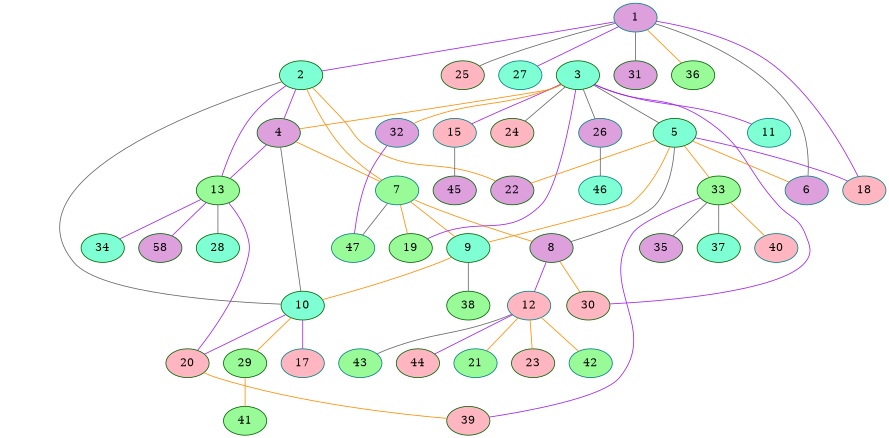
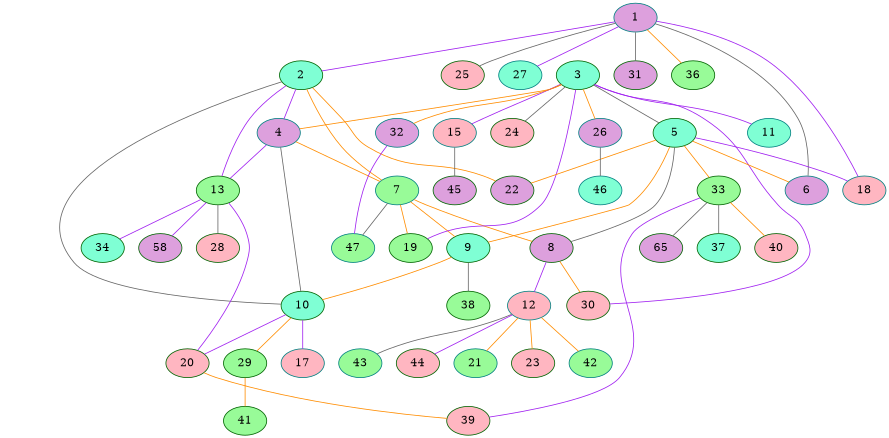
(589, 104) -> (589, 104)
(279, 133) -> (279, 133)
(218, 248) -> (218, 248)
(661, 248) -> (661, 248)
(776, 248) -> (776, 248)
